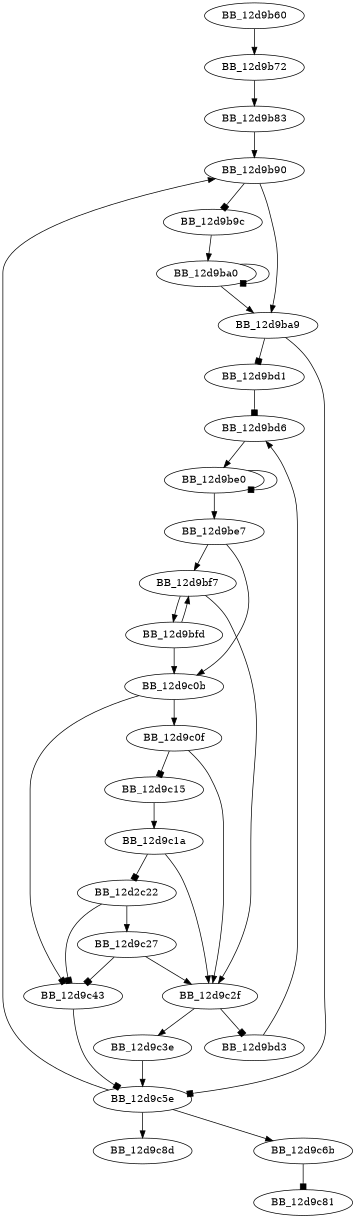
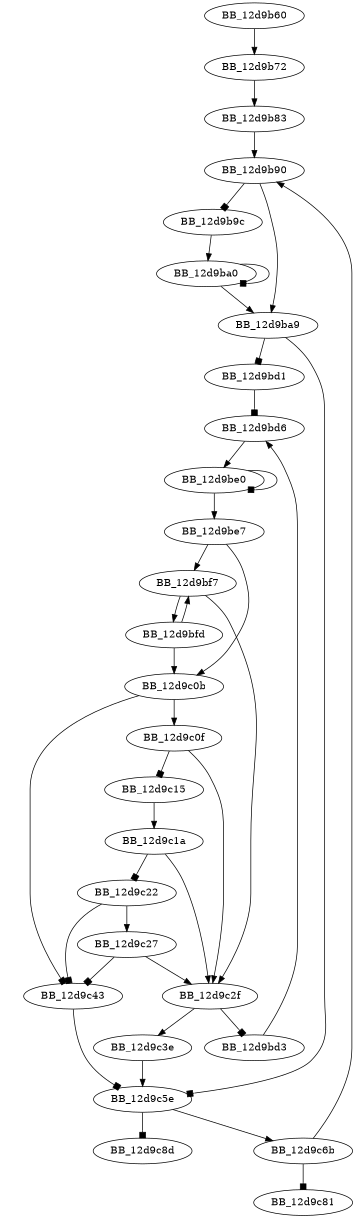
(3, 593) -> (352, 652)
(127, 893) -> (127, 893)
(143, 1122) -> (143, 1122)
